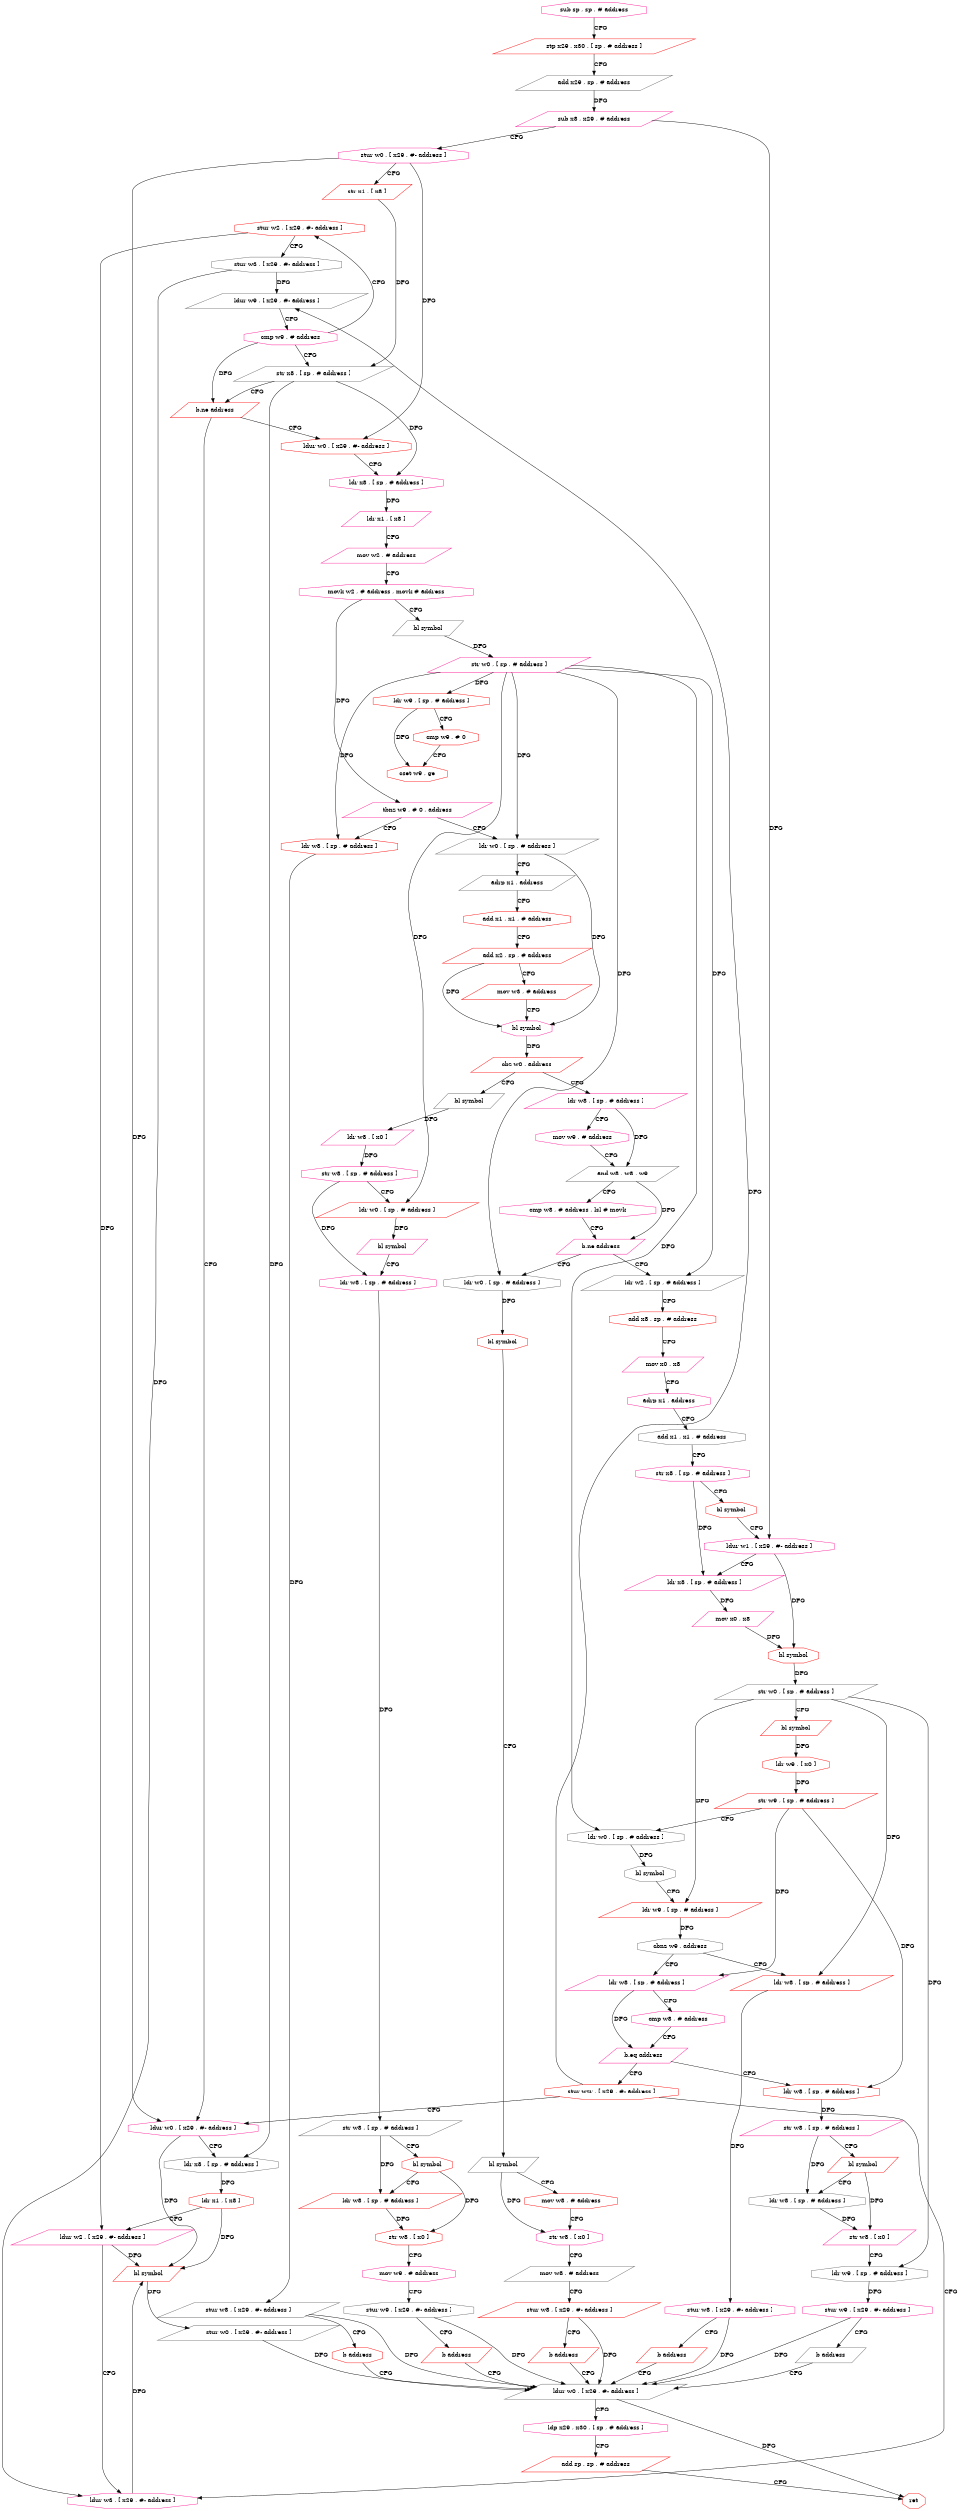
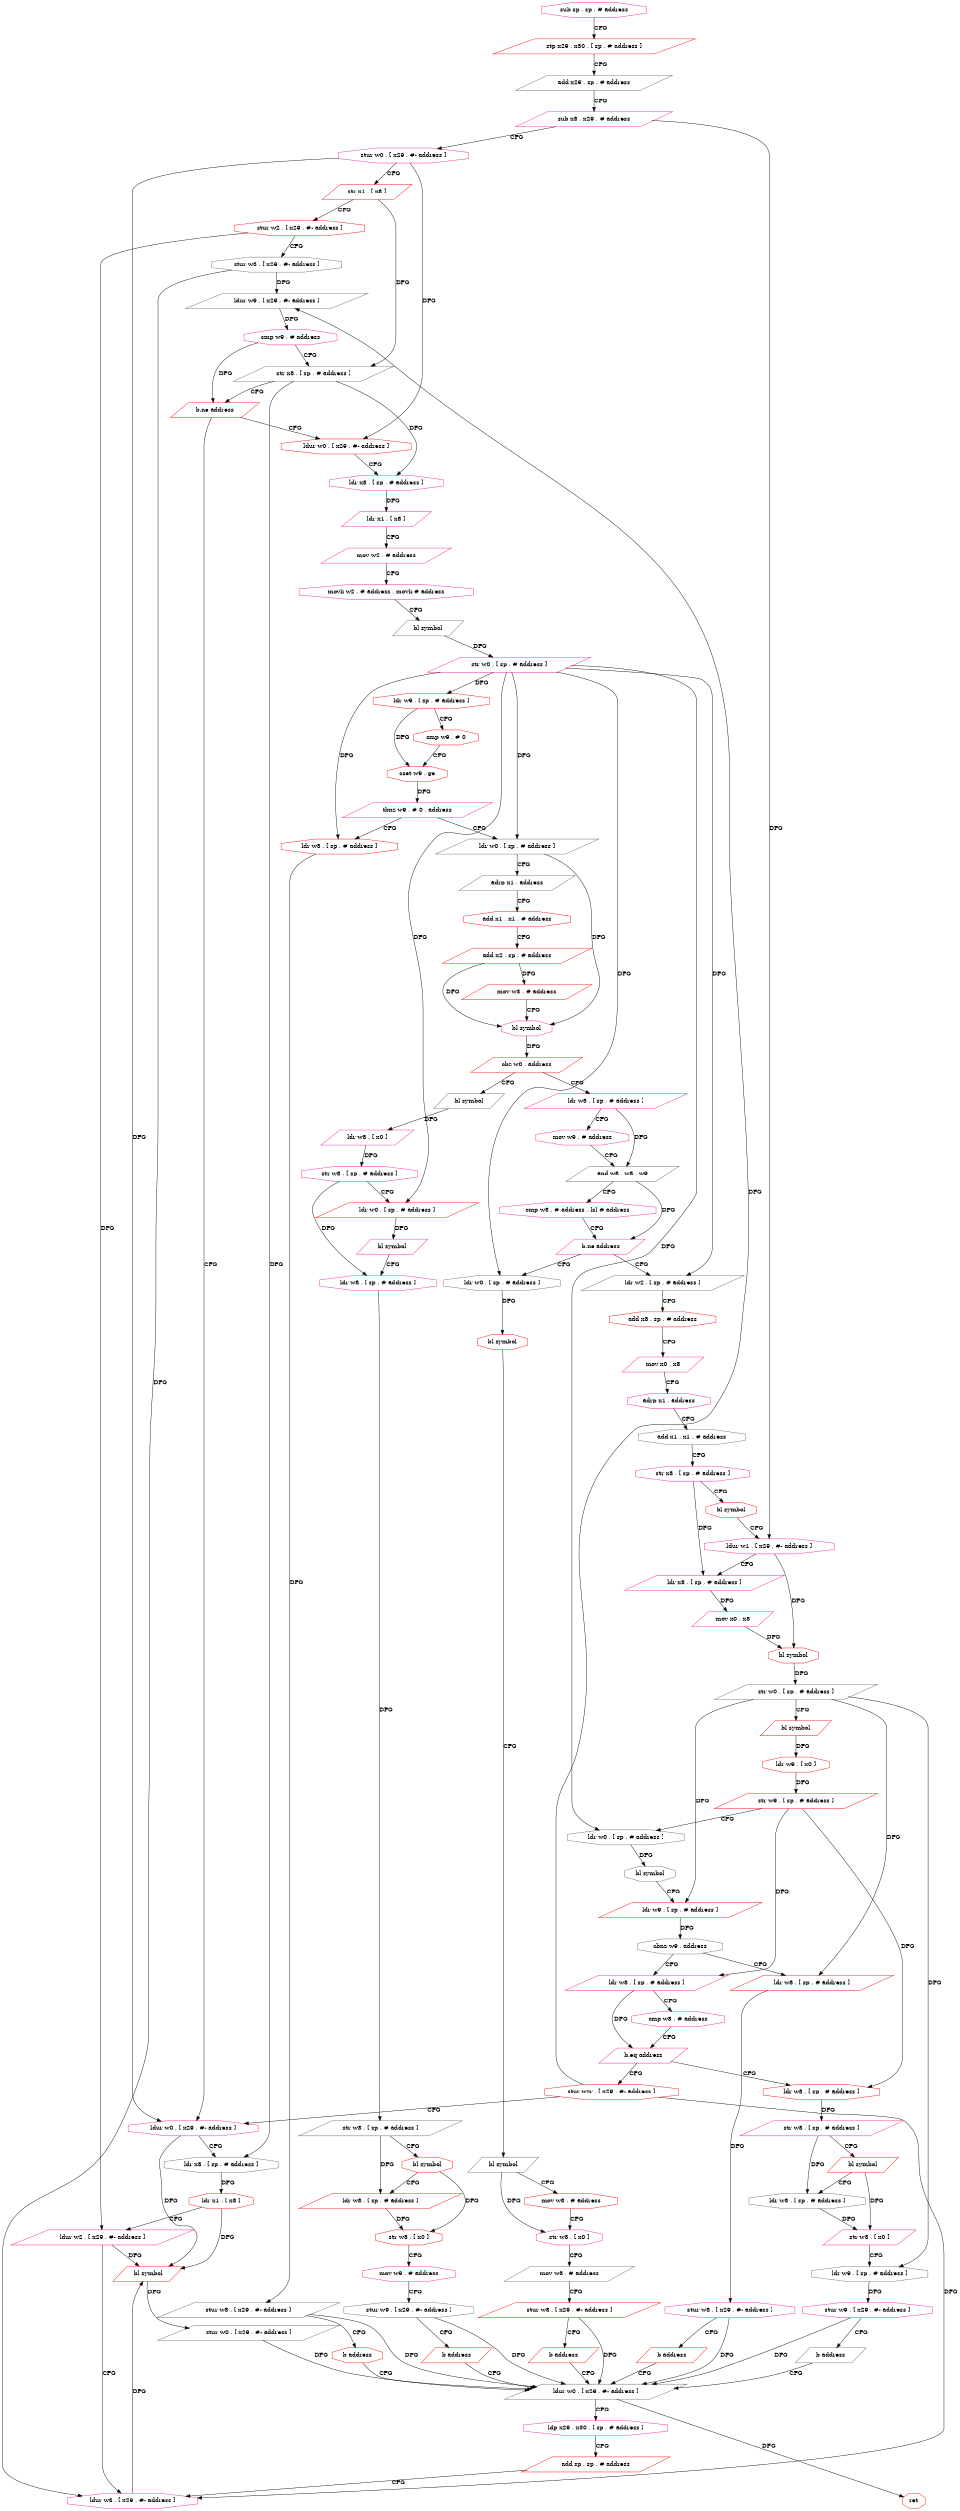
(601, 101) -> (601, 101)
(372, 285) -> (335, 209)
(292, 319) -> (292, 319)
(335, 707) -> (417, 790)
(529, 974) -> (529, 974)
(578, 1210) -> (578, 1210)
(951, 2292) -> (951, 2292)
(770, 2484) -> (359, 2483)
